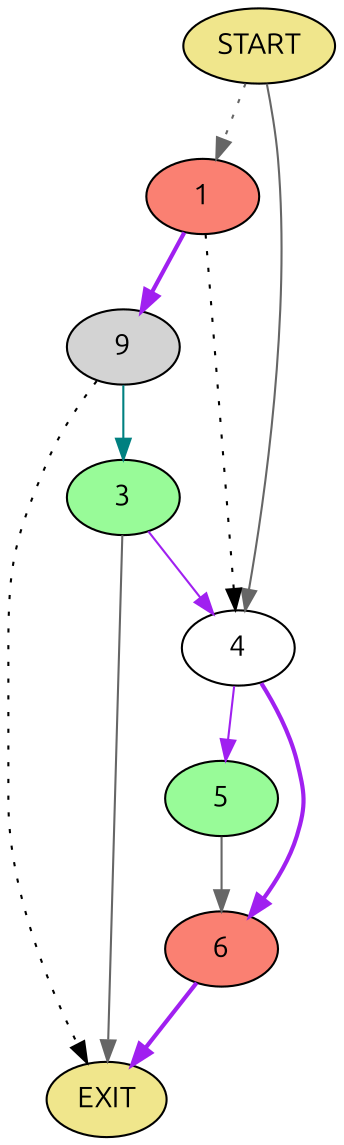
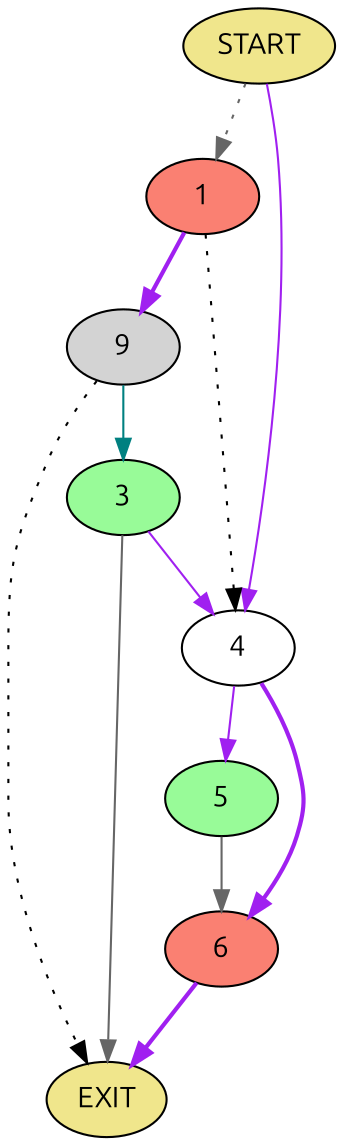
(279, 337) -> (279, 337)
